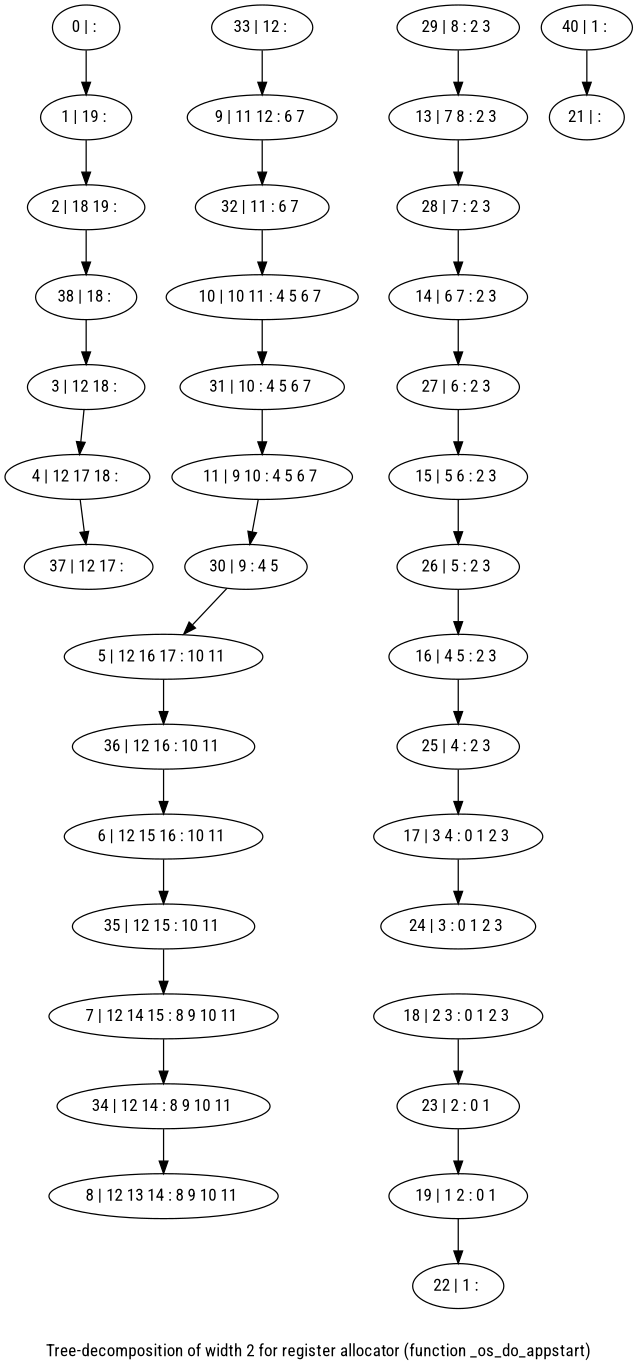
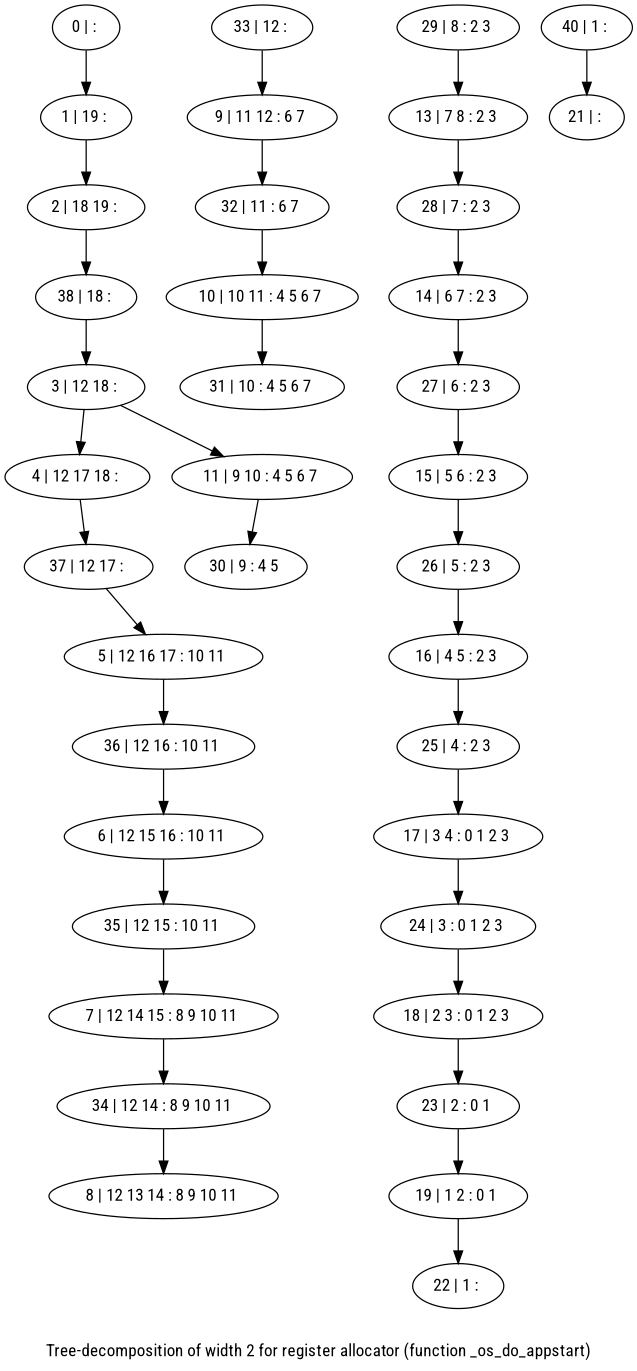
(262, 426) -> (166, 428)
(210, 607) -> (122, 607)
none -> (458, 965)
